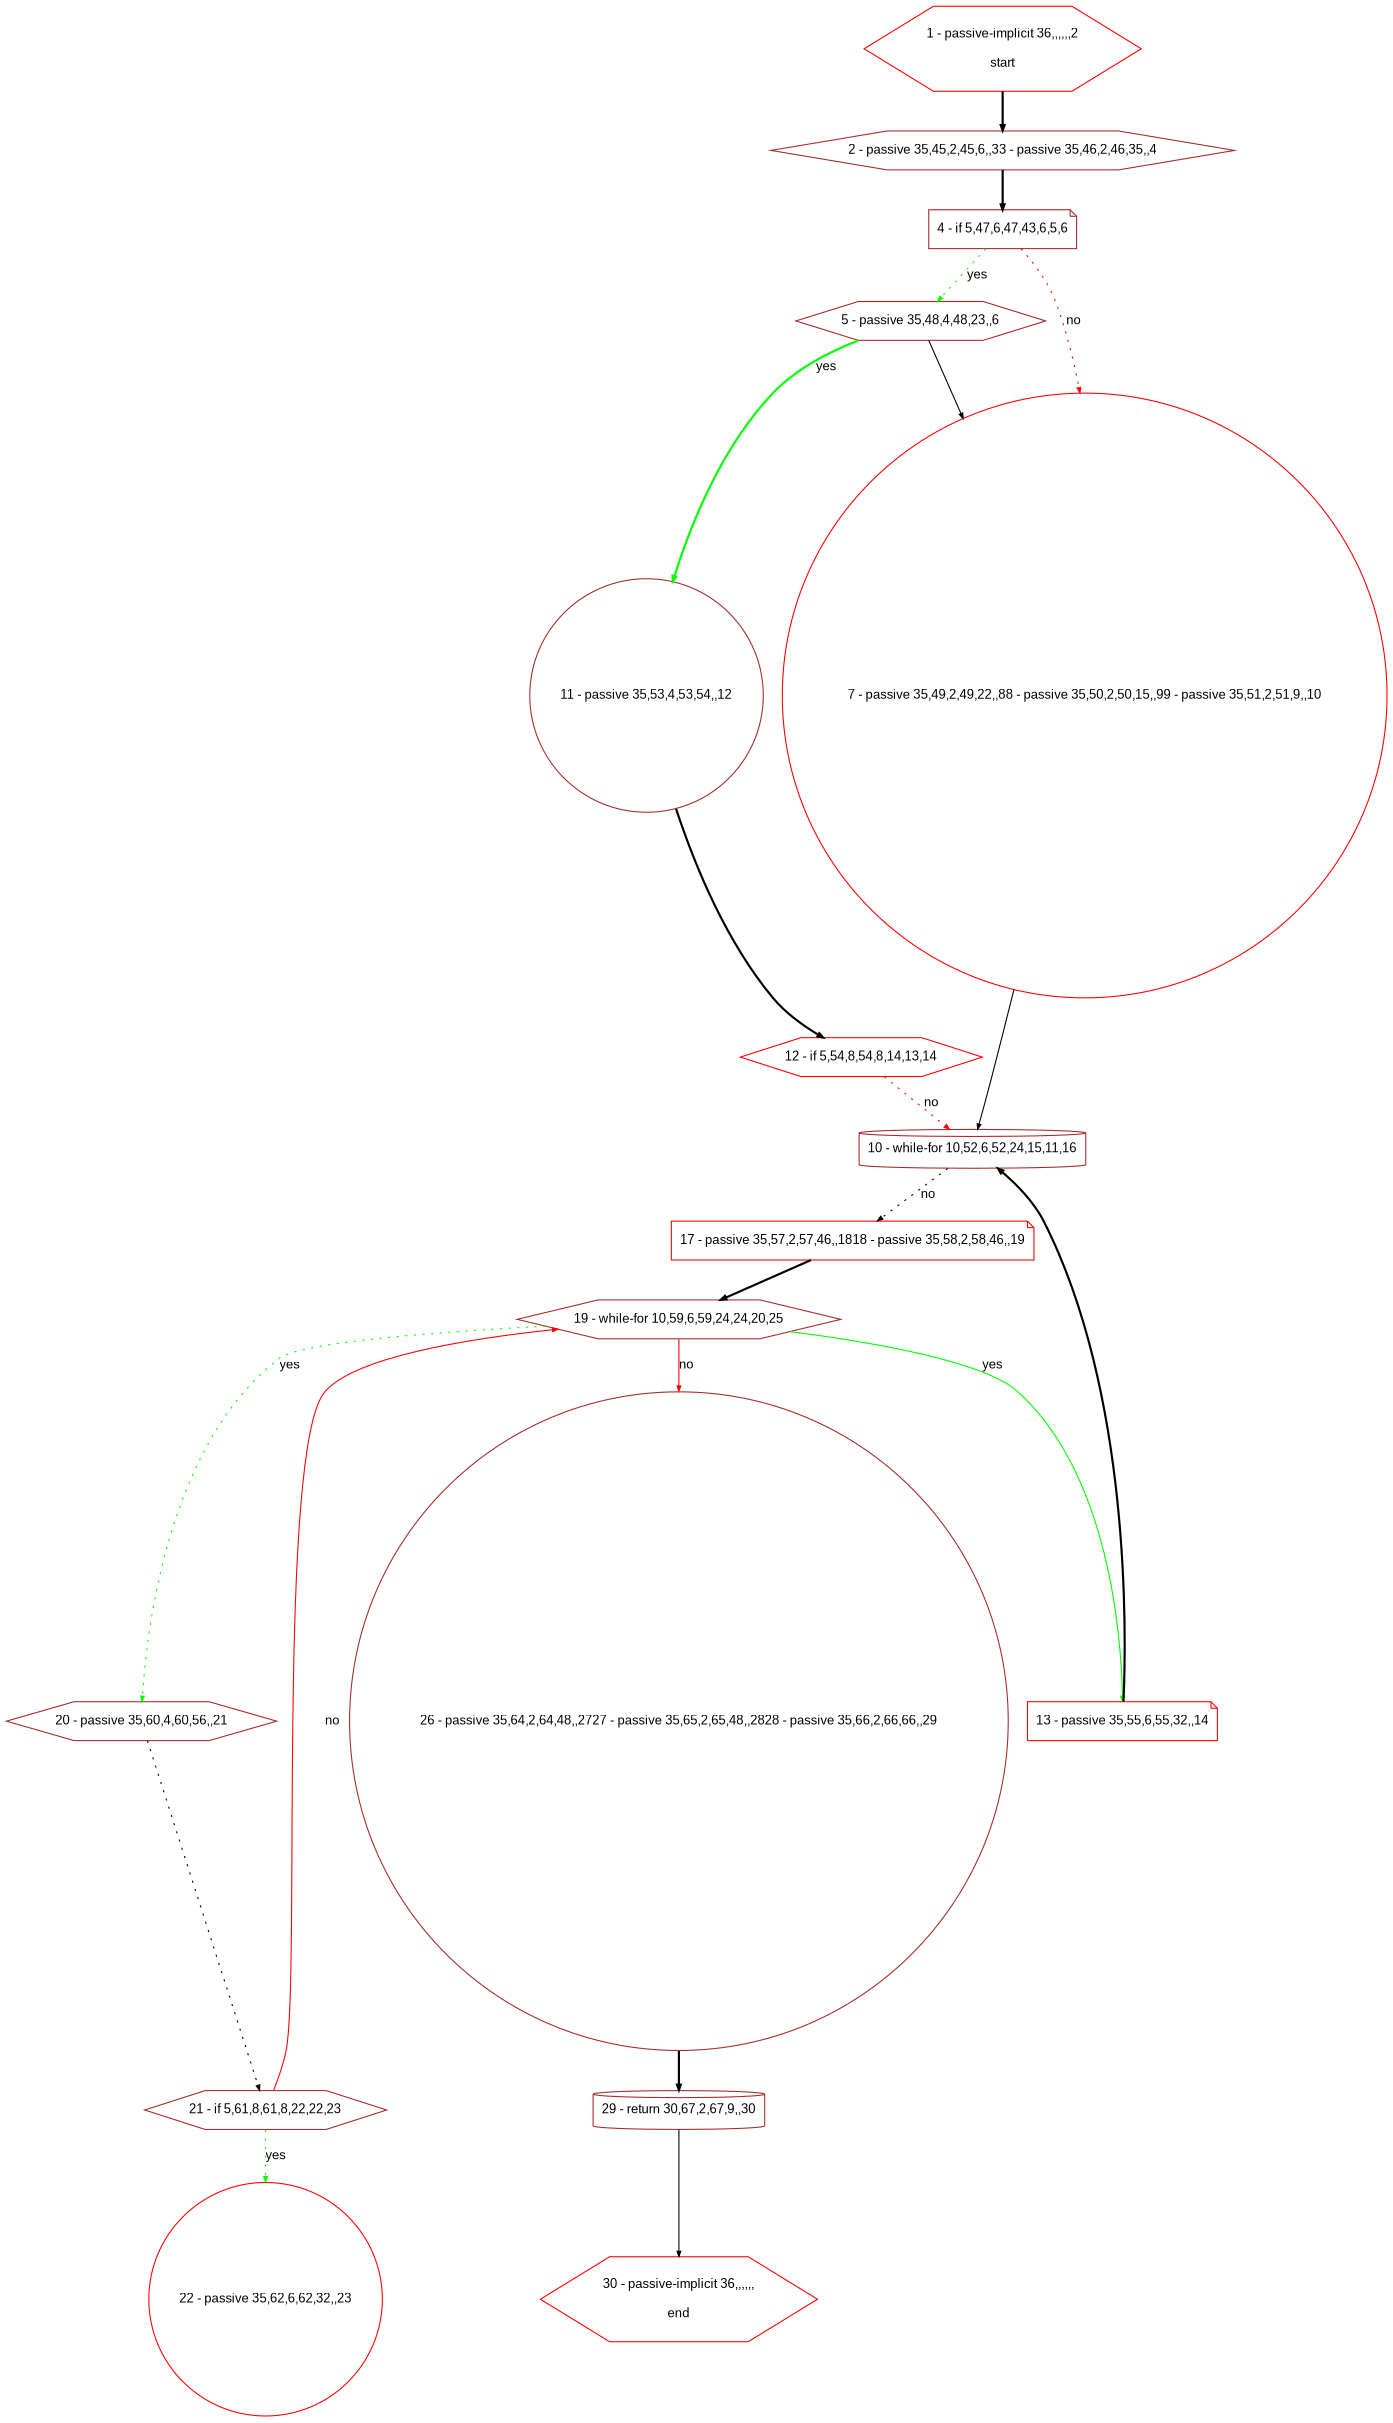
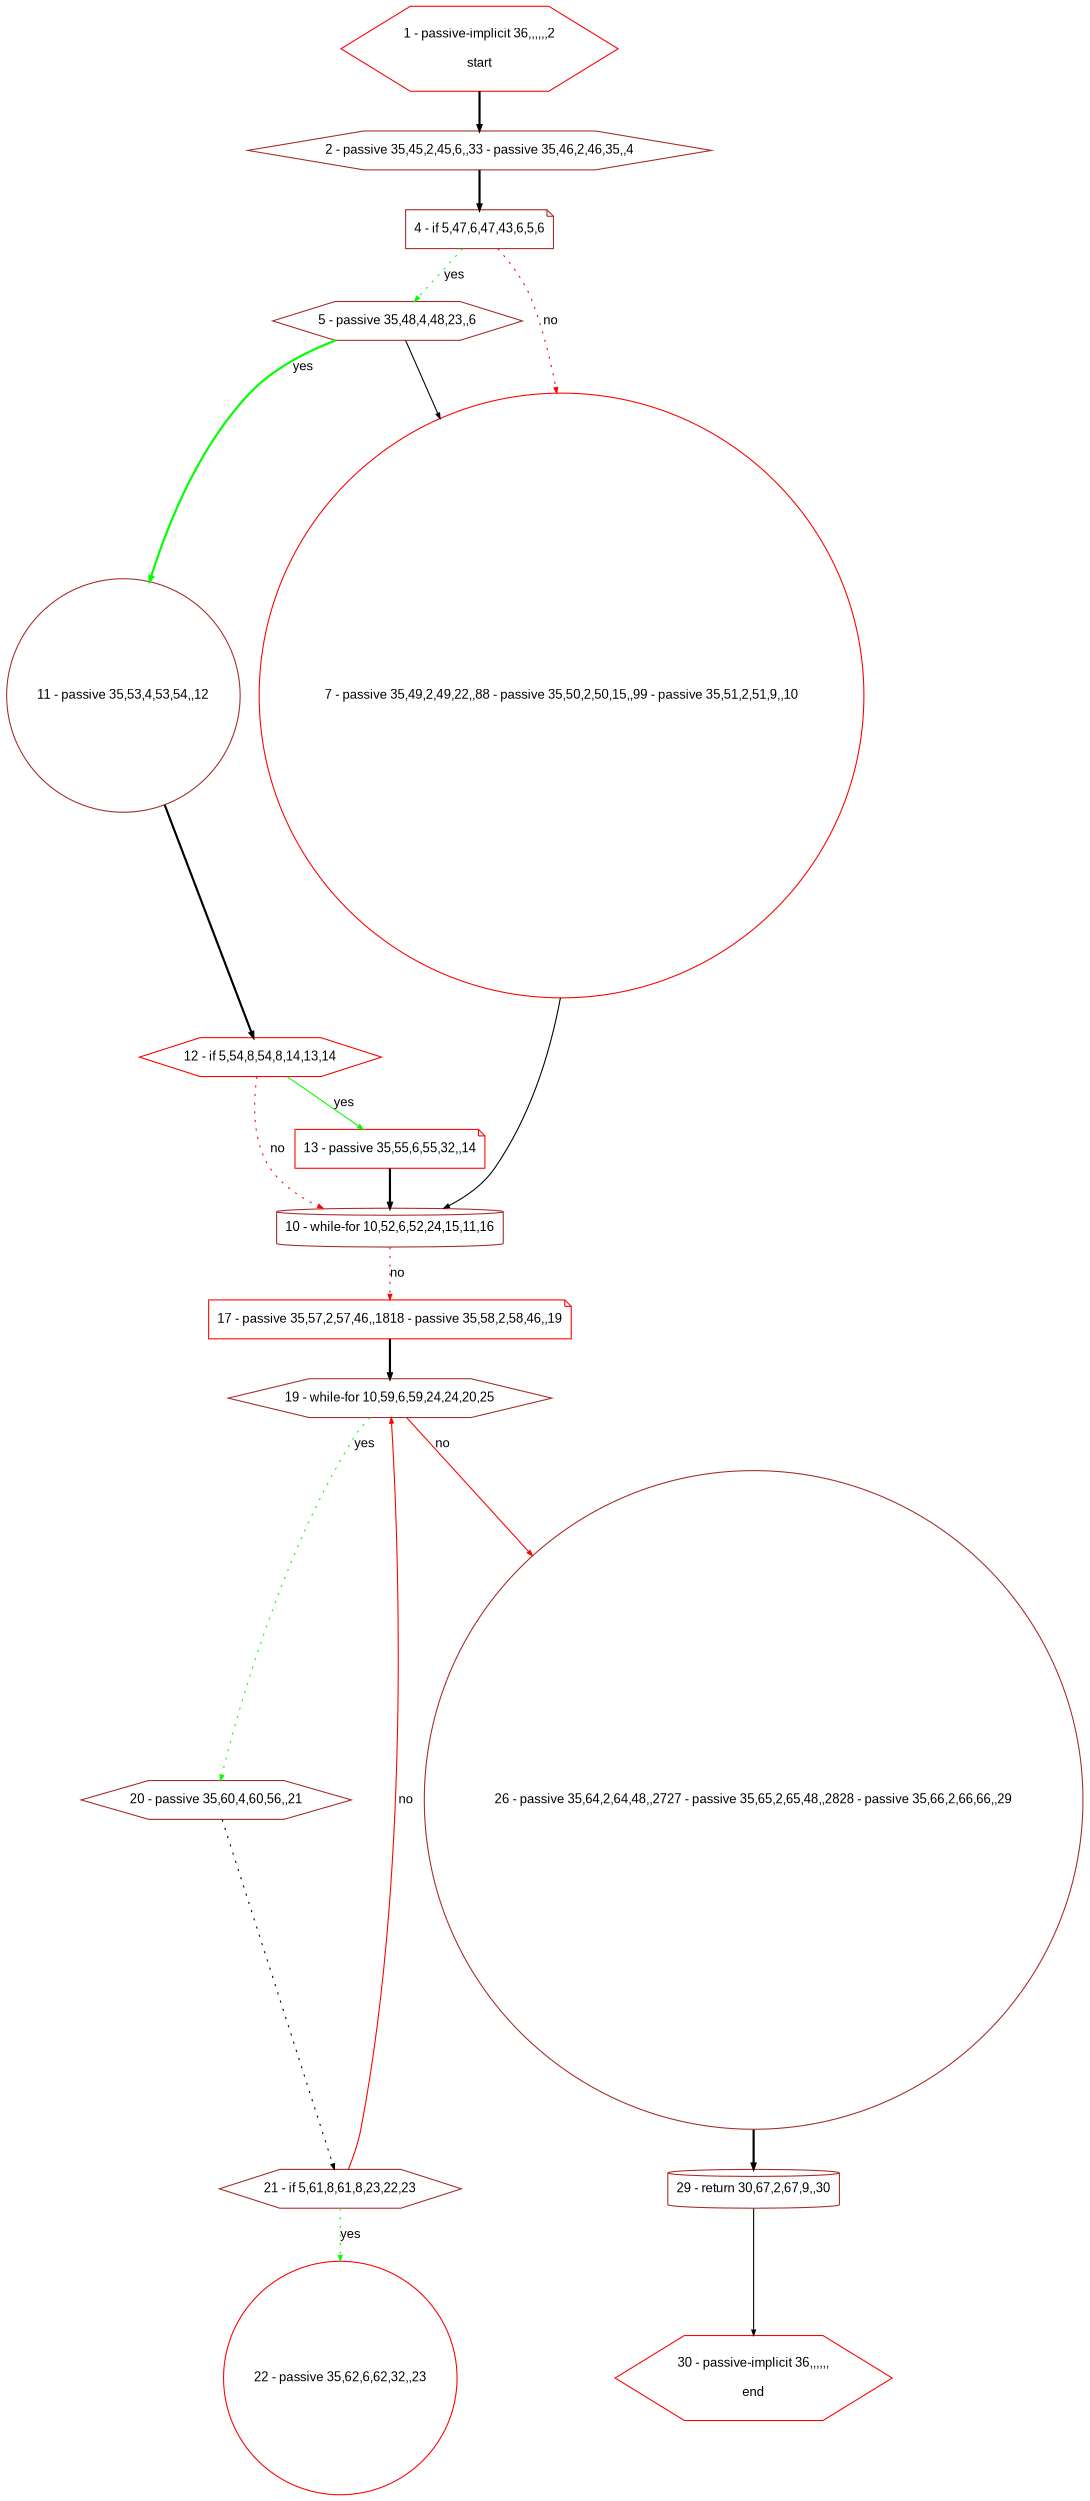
(915, 1193) -> (390, 1271)
(1048, 1426) -> (323, 1101)
(266, 2110) -> (340, 2189)
